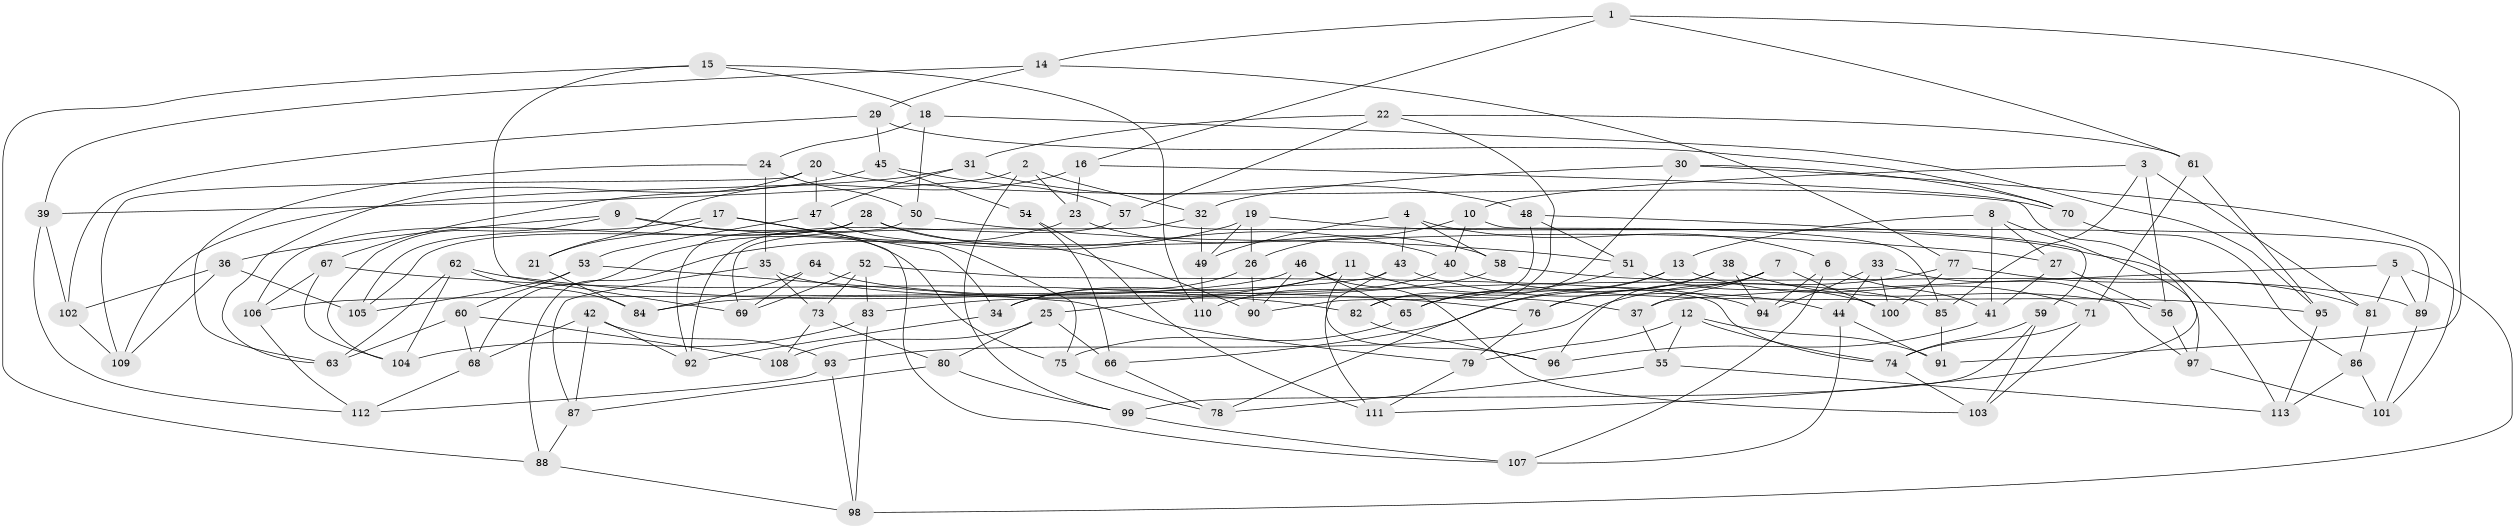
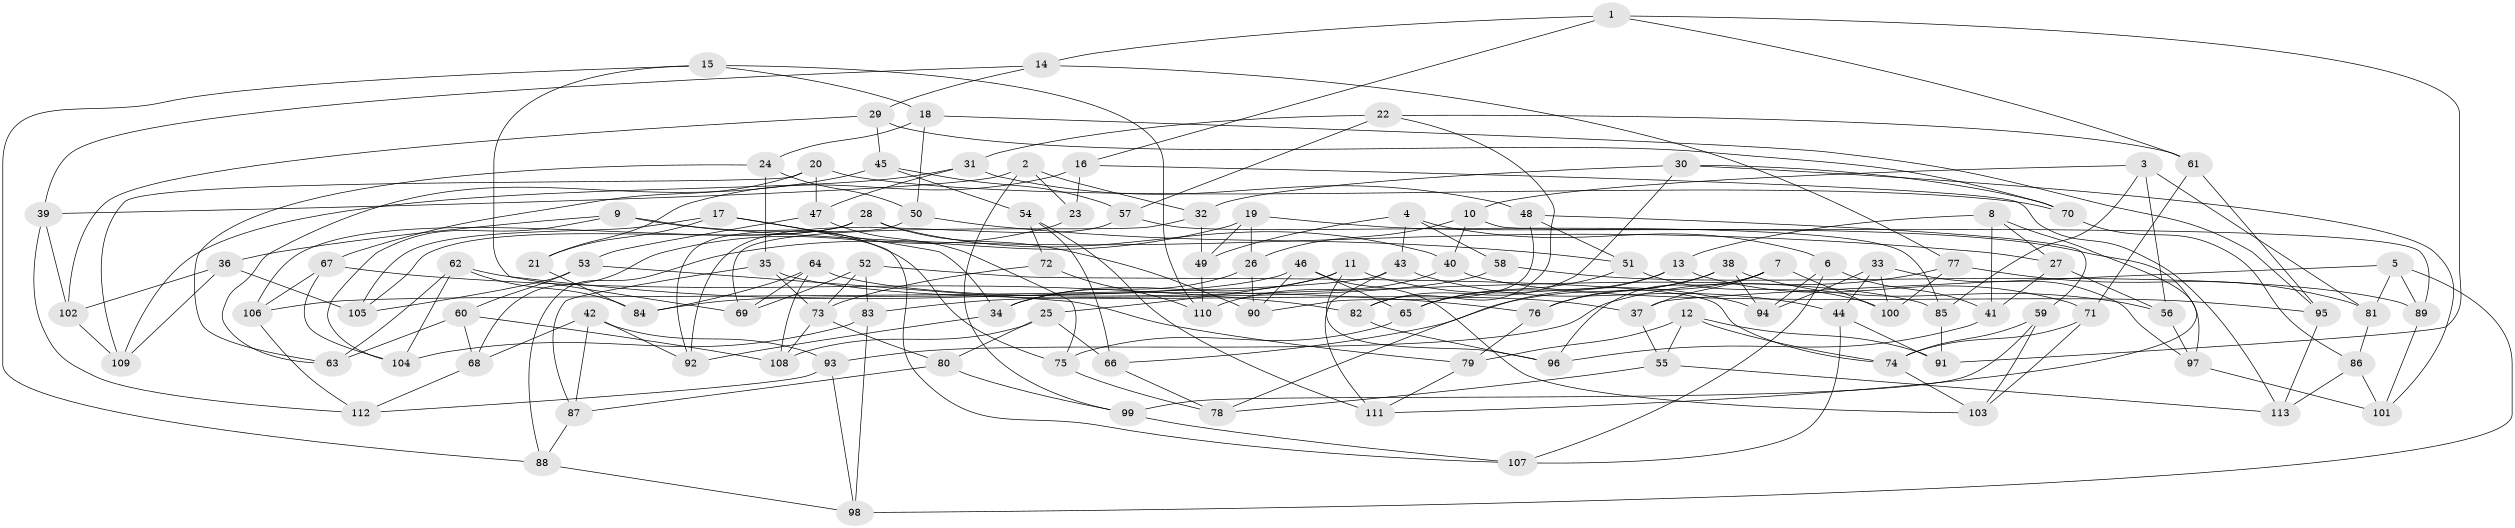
(1288, 239) -> none
none -> (1046, 264)
none -> (790, 312)
